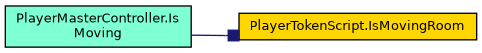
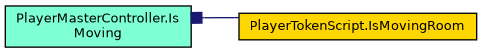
(208, 35) -> (222, 18)
